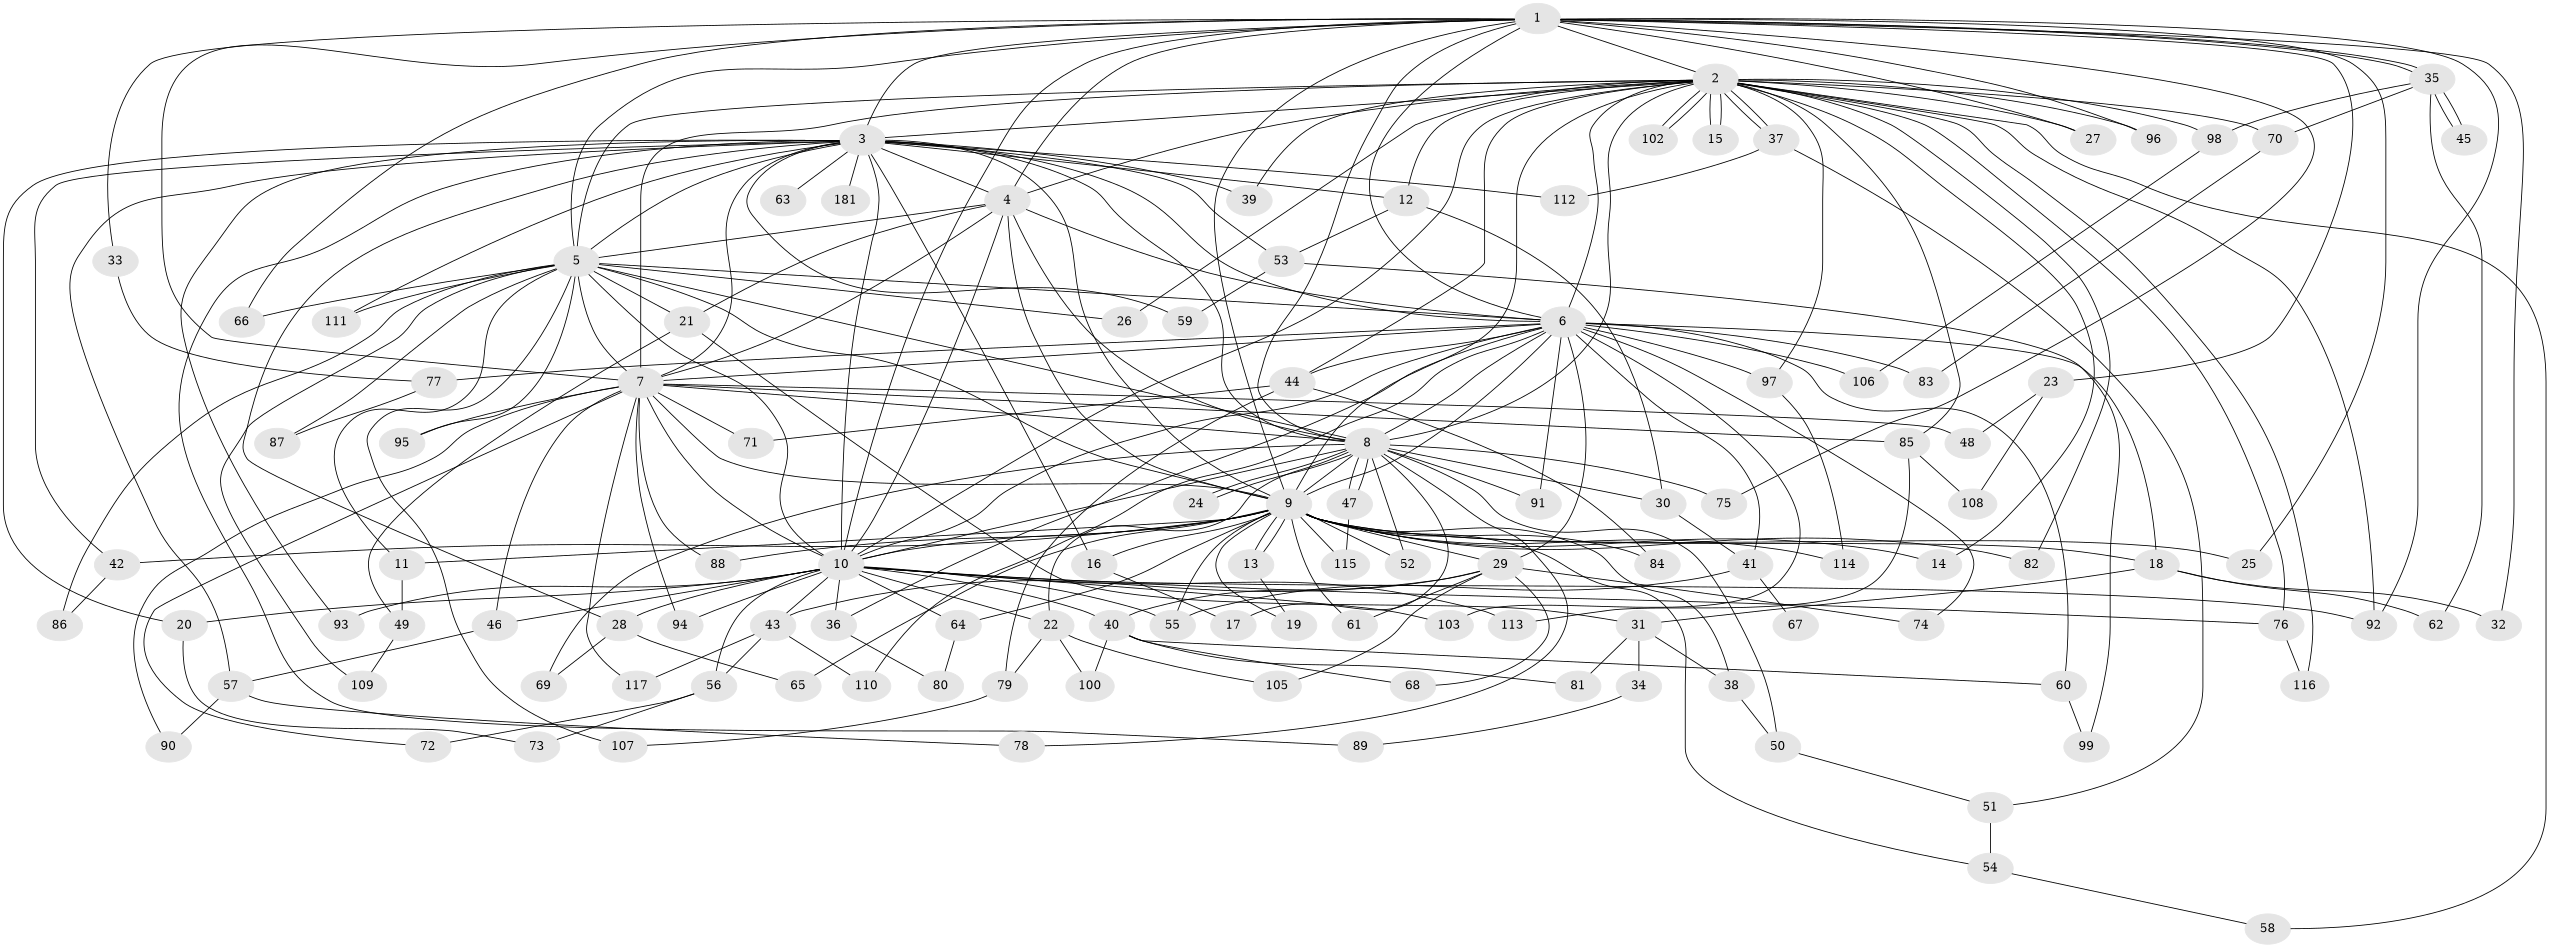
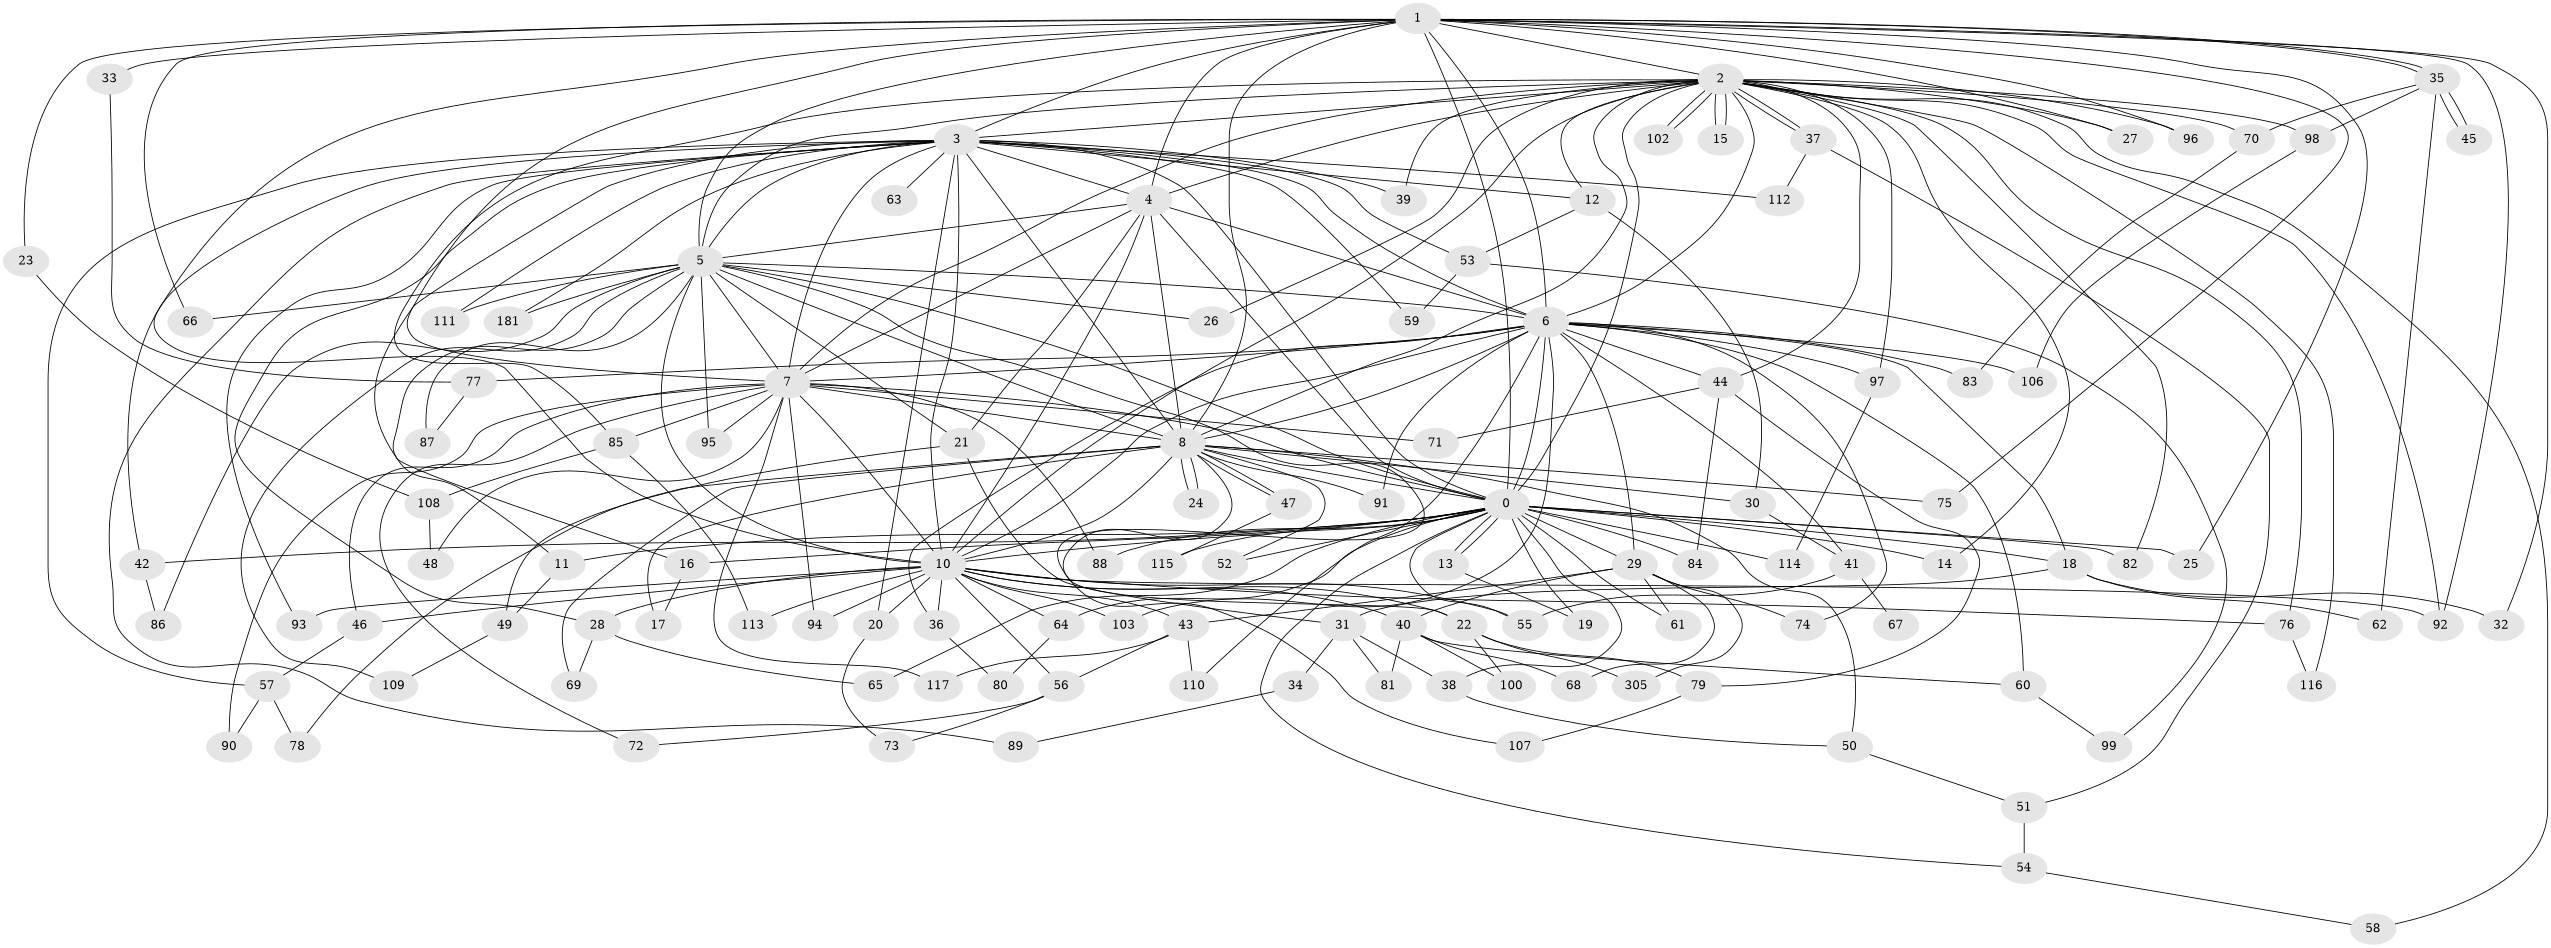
none -> (600, 290)
(2009, 413) -> (430, 535)
(1289, 504) -> (1507, 504)
(1277, 686) -> (1636, 686)
